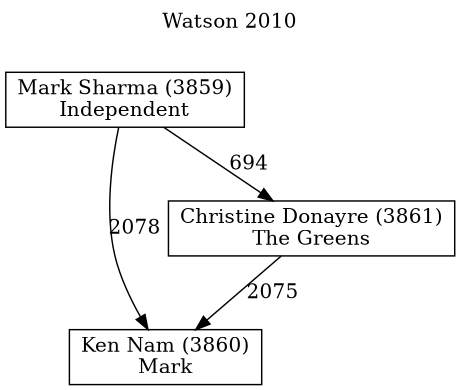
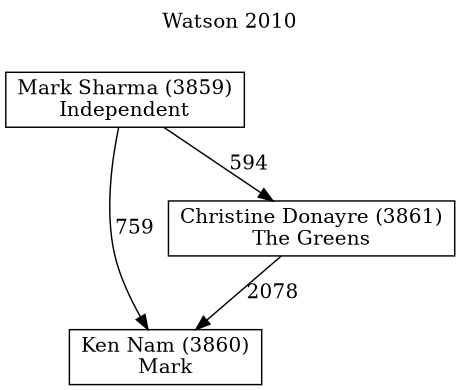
(249, 164) -> (249, 164)
(135, 228) -> (135, 228)
(273, 293) -> (273, 293)
